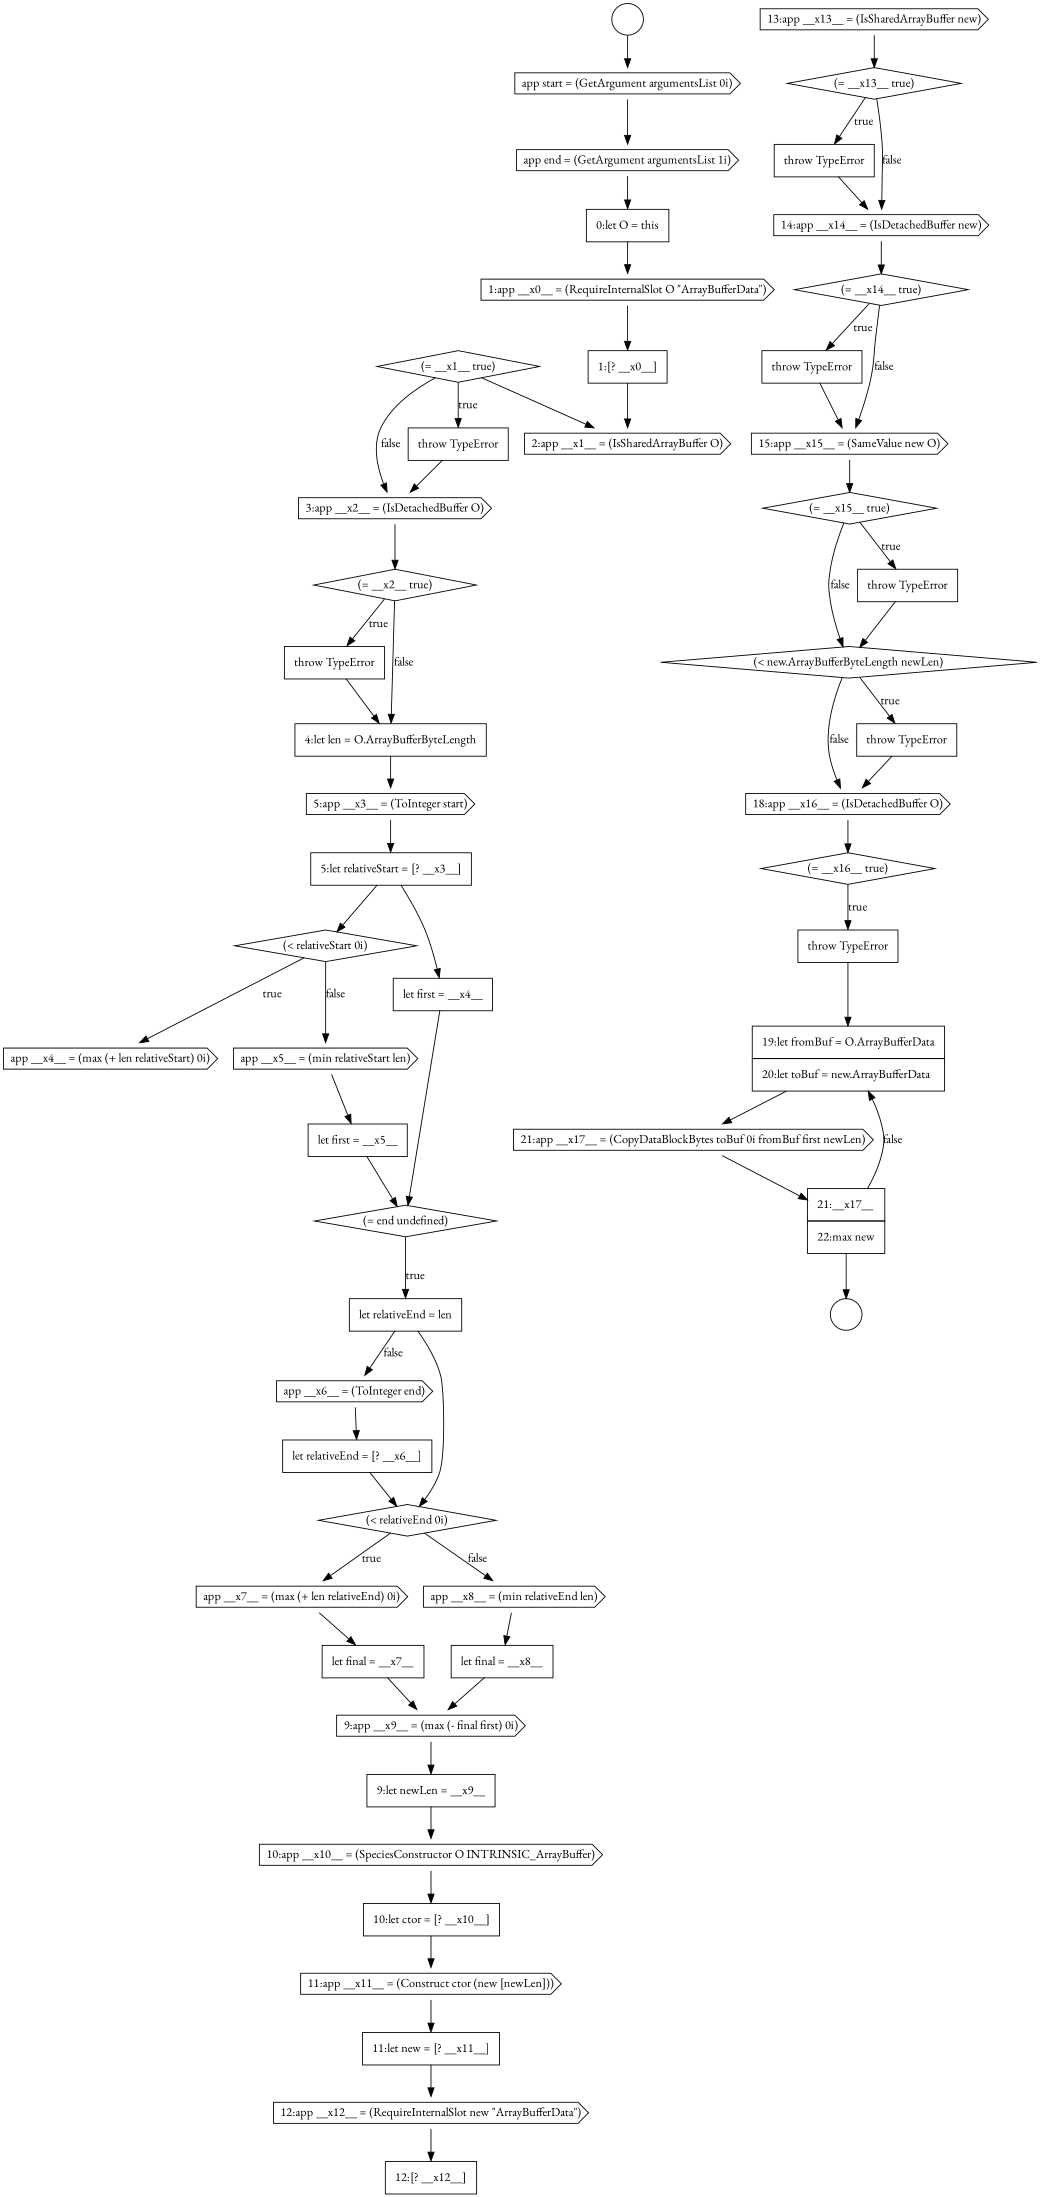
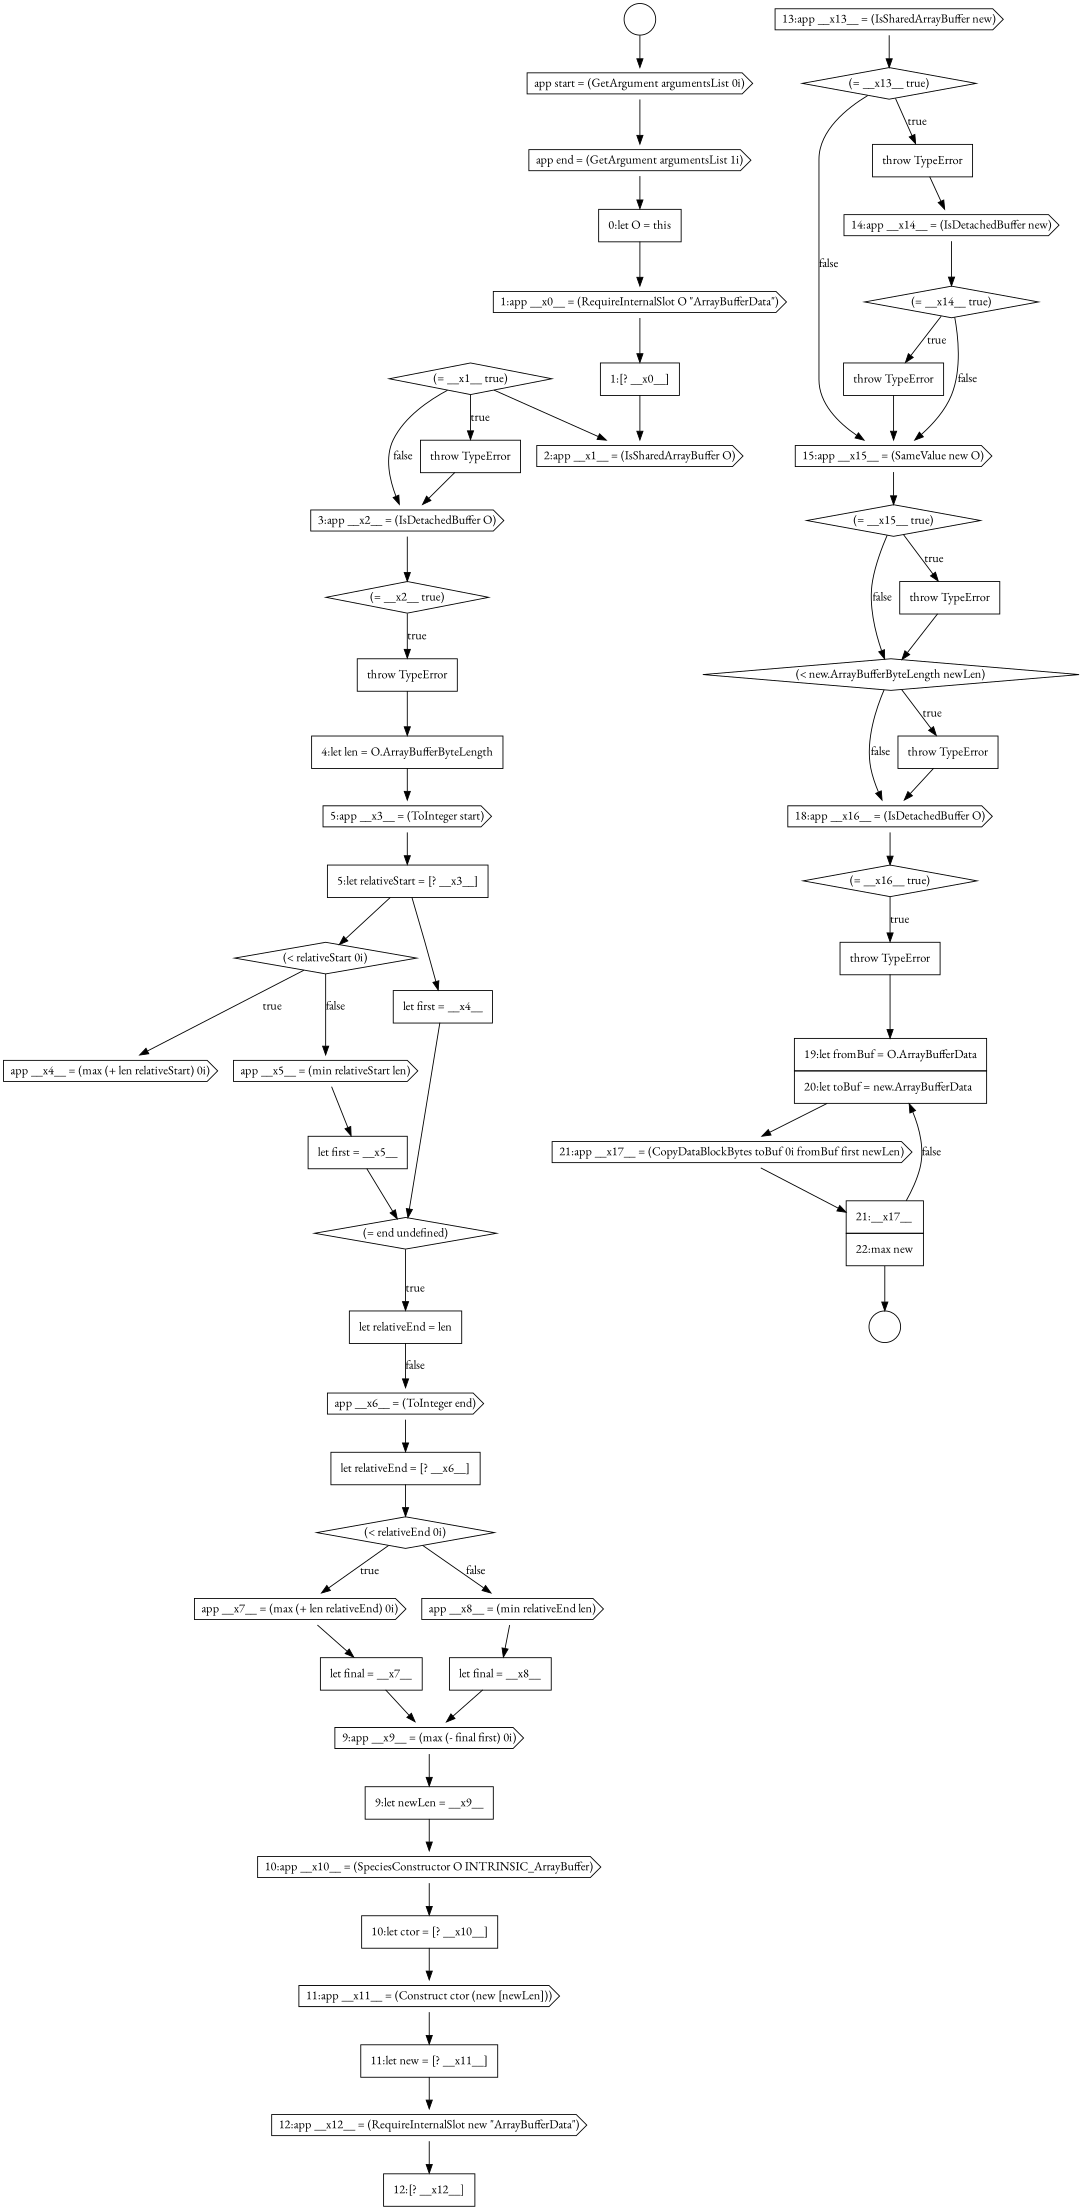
(882, 149) -> (819, 263)
(393, 658) -> none
(444, 1414) -> none
